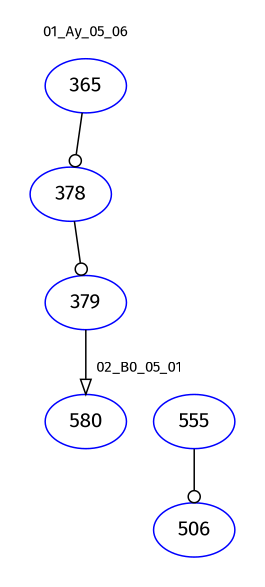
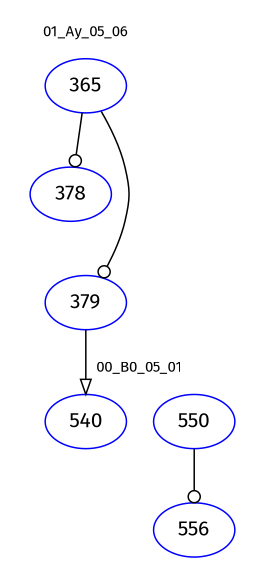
(77, 242) -> (129, 188)
(140, 368) -> (140, 368)
(86, 422) -> (86, 422)
(194, 422) -> (194, 422)
(194, 530) -> (194, 530)
